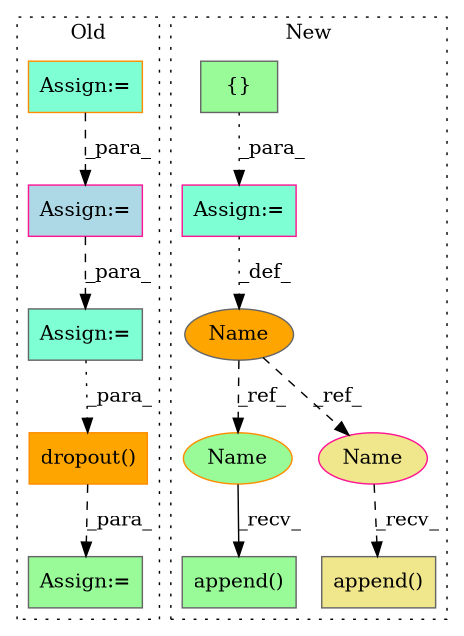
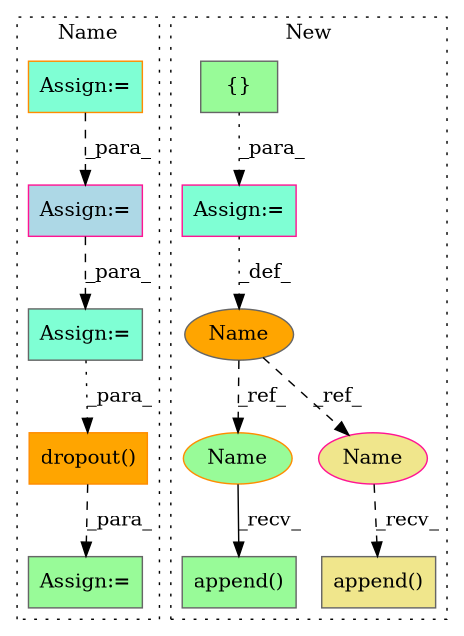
(88, 33) -> (88, 33)
